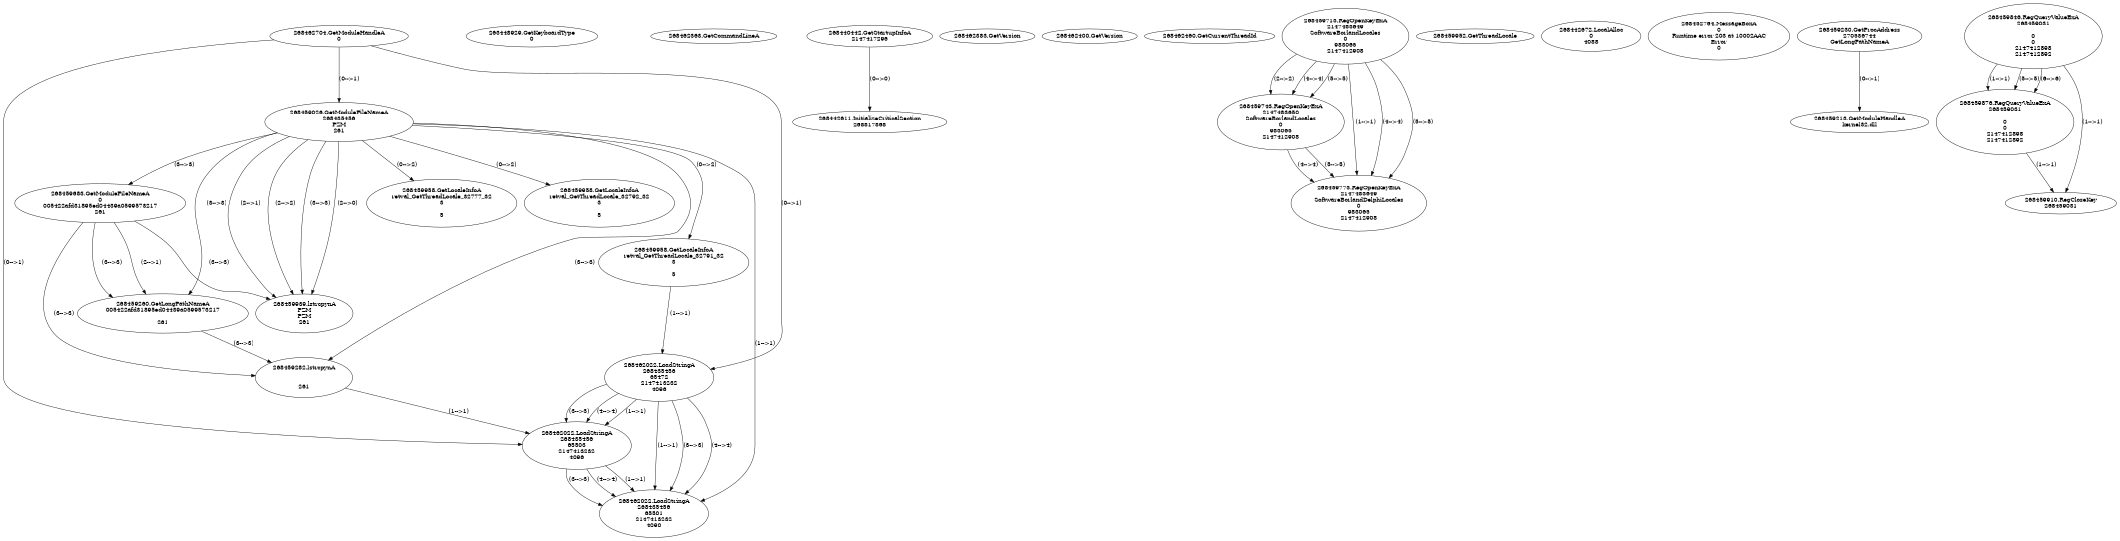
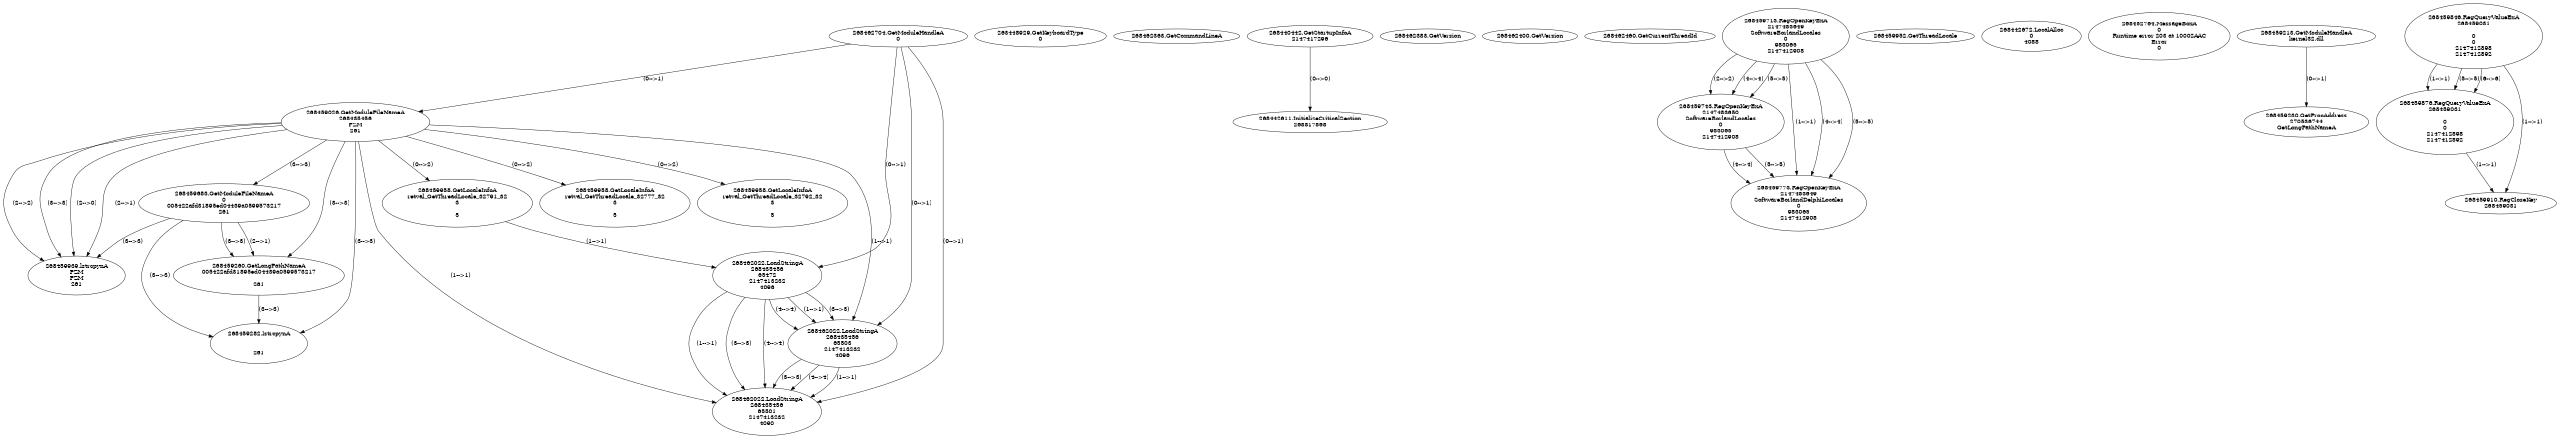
(1860, 79) -> (2306, 75)
none -> (943, 261)
(435, 410) -> (716, 145)
